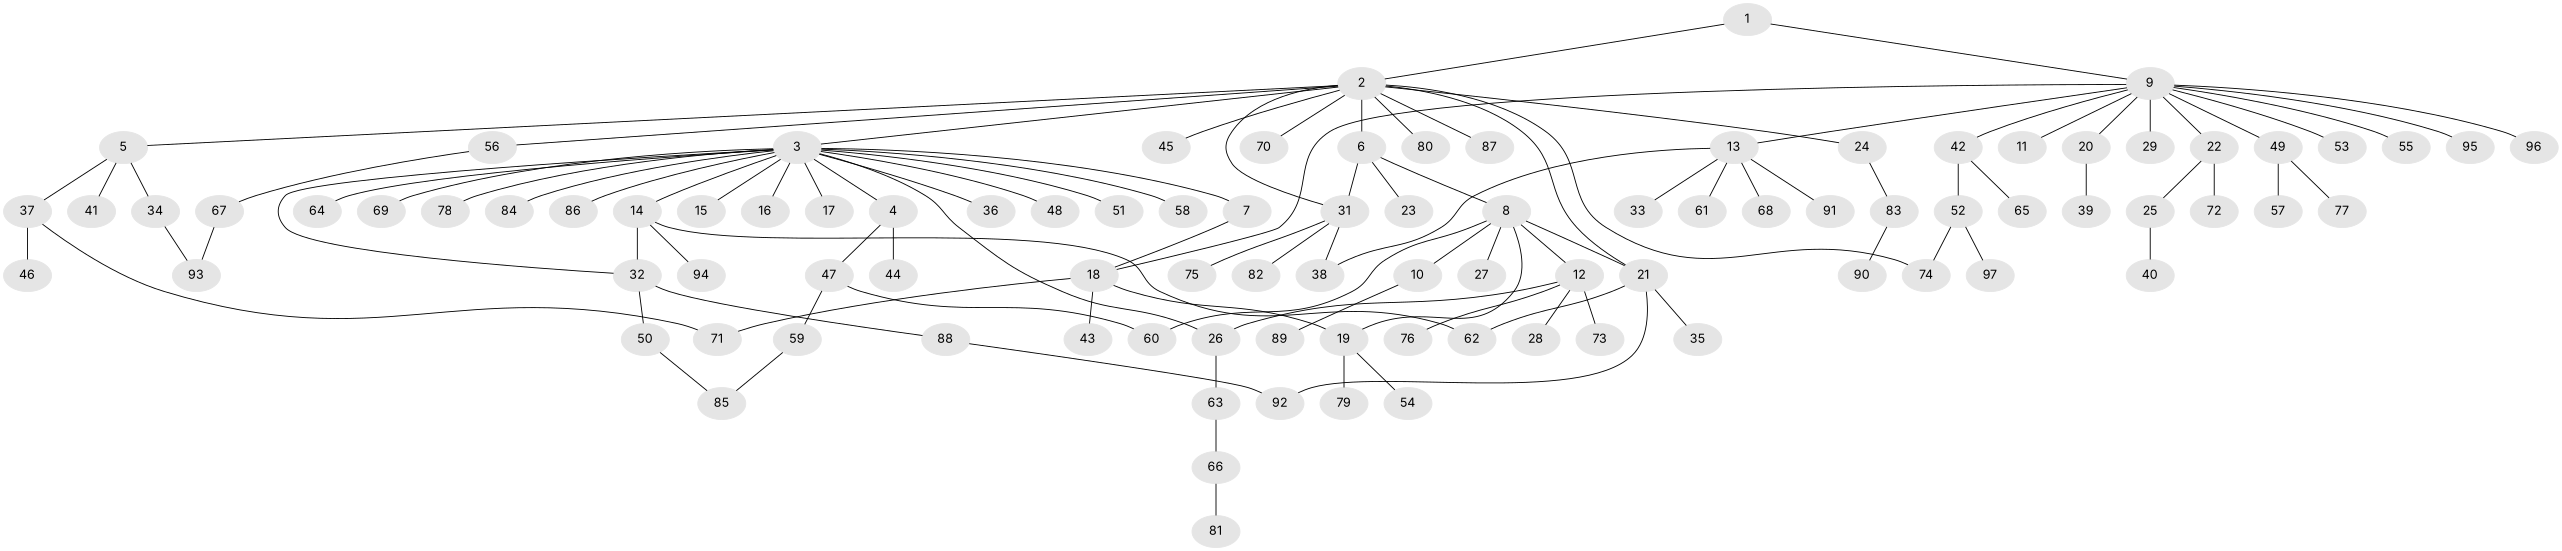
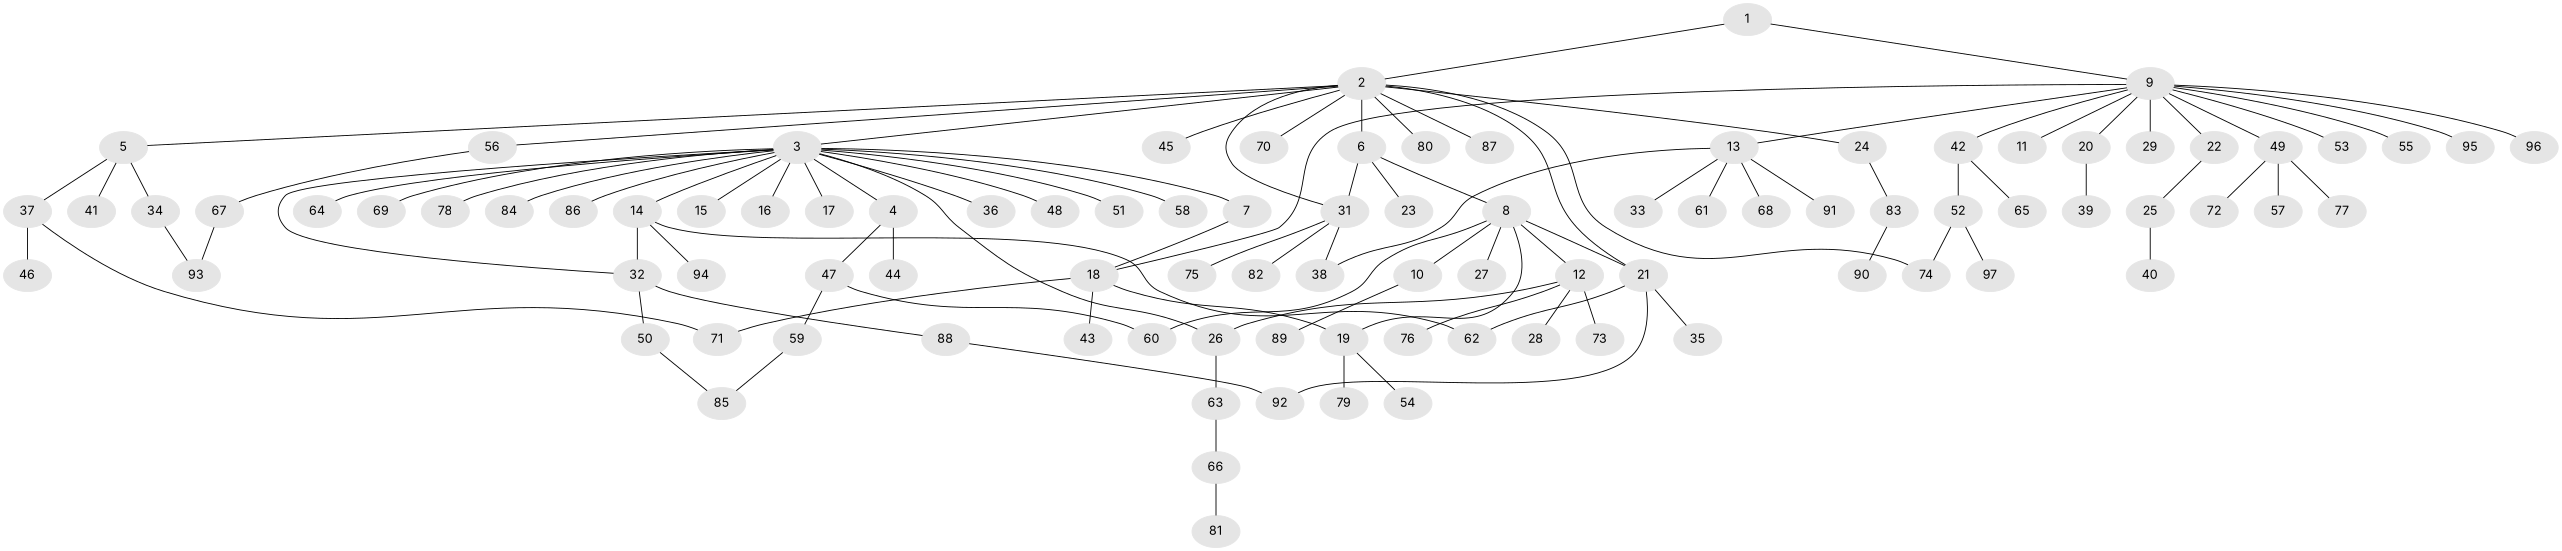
(2214, 180) -> (2246, 179)
